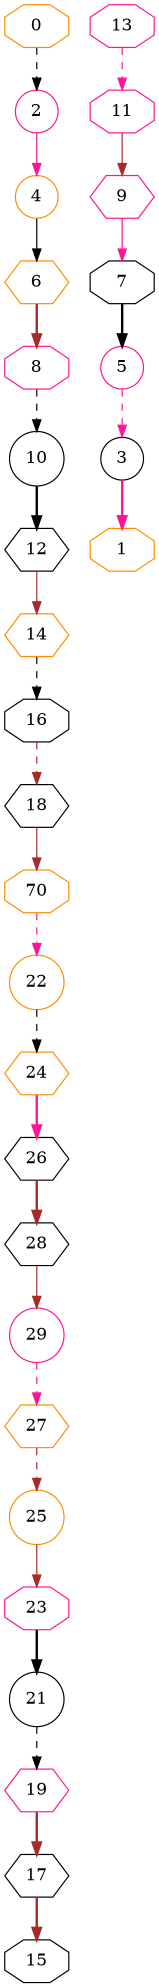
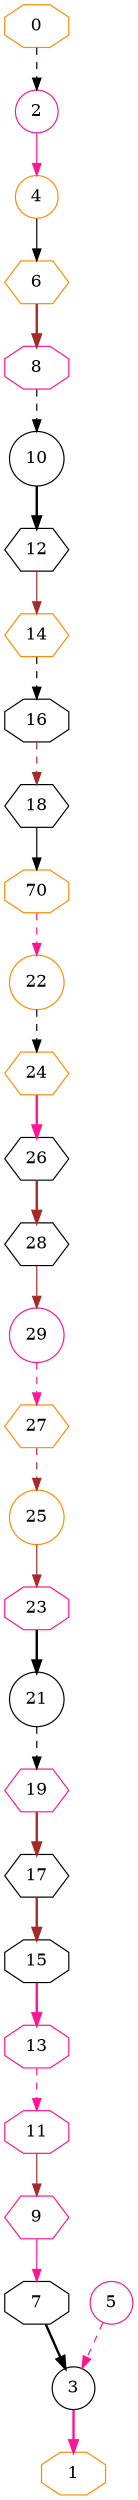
(122, 319) -> (53, 2341)
(37, 843) -> (37, 843)
none -> (37, 1998)
